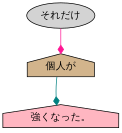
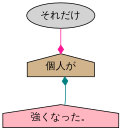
(56, 87) -> (66, 95)
